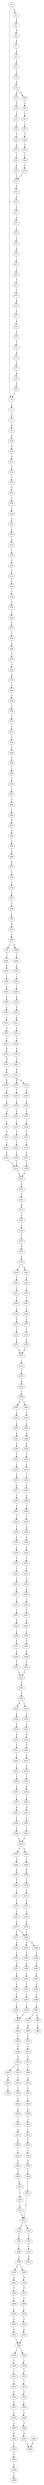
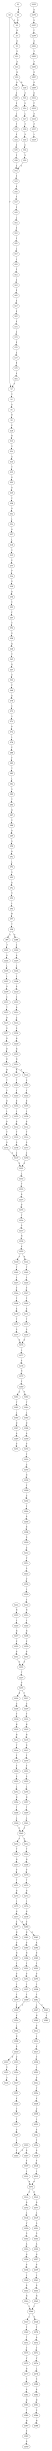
(13, 9) -> (13, 20)
(16, 1464) -> none
(16, 1610) -> none
(18, 2171) -> (22, 2150)
(21, 2267) -> (36, 2233)
(32, 2443) -> (36, 2420)
